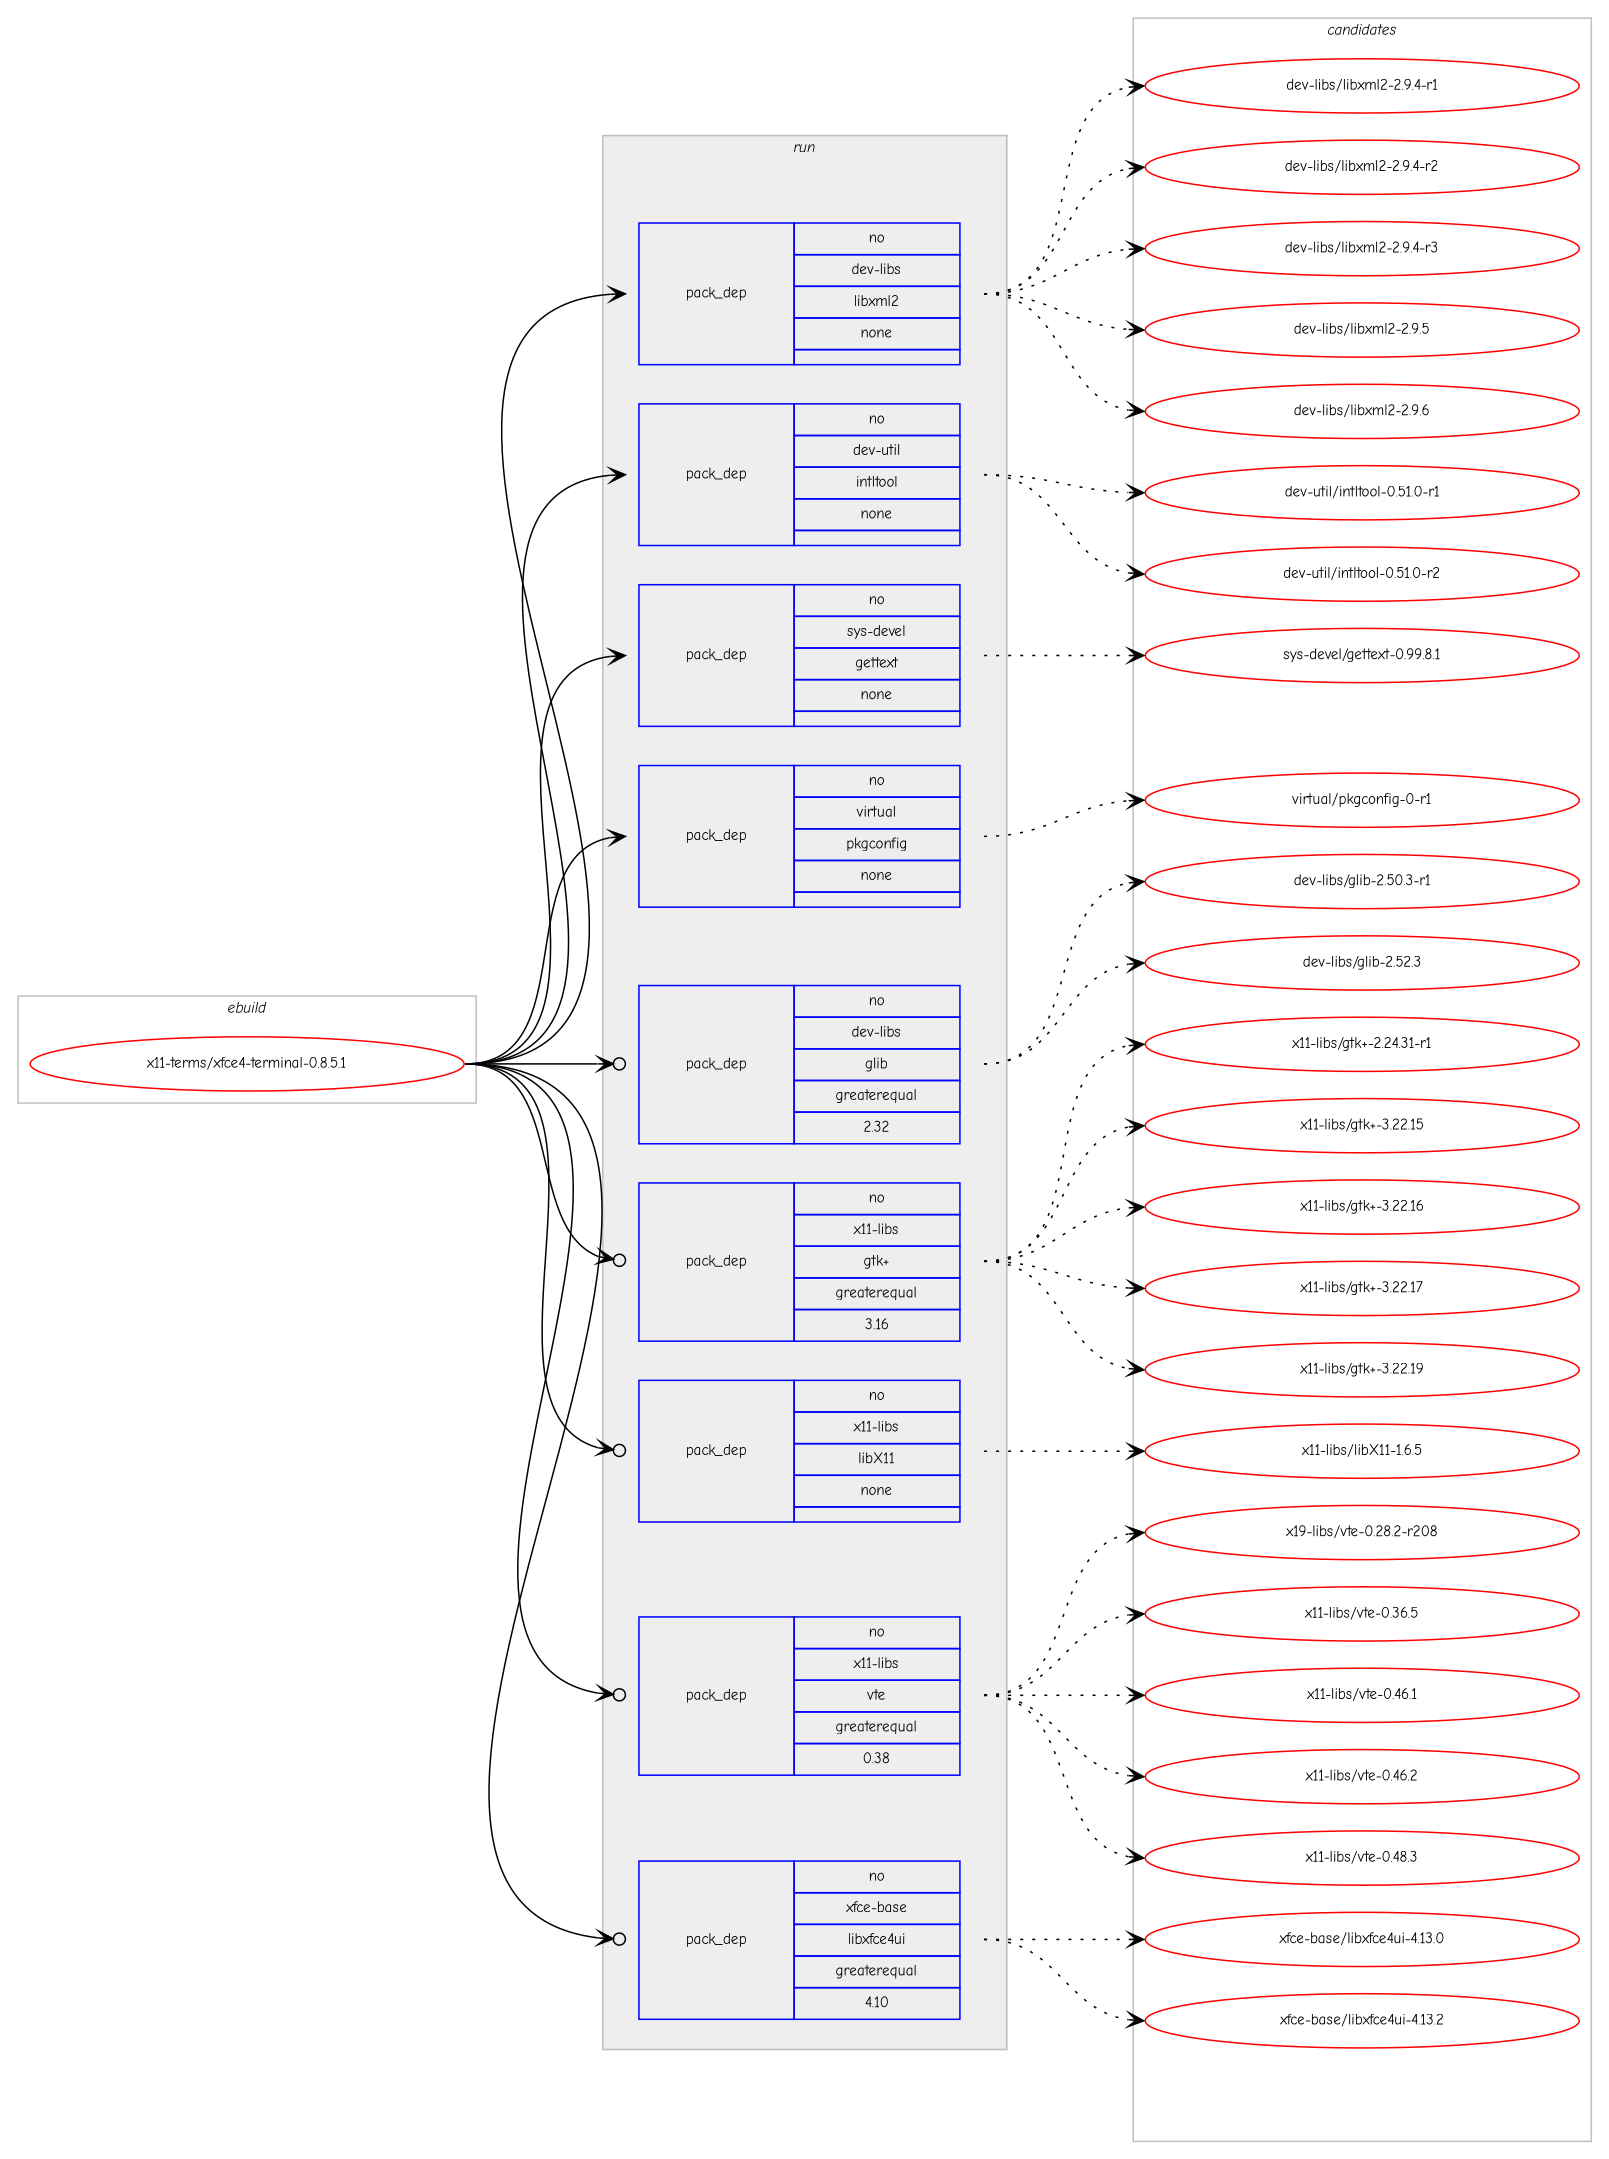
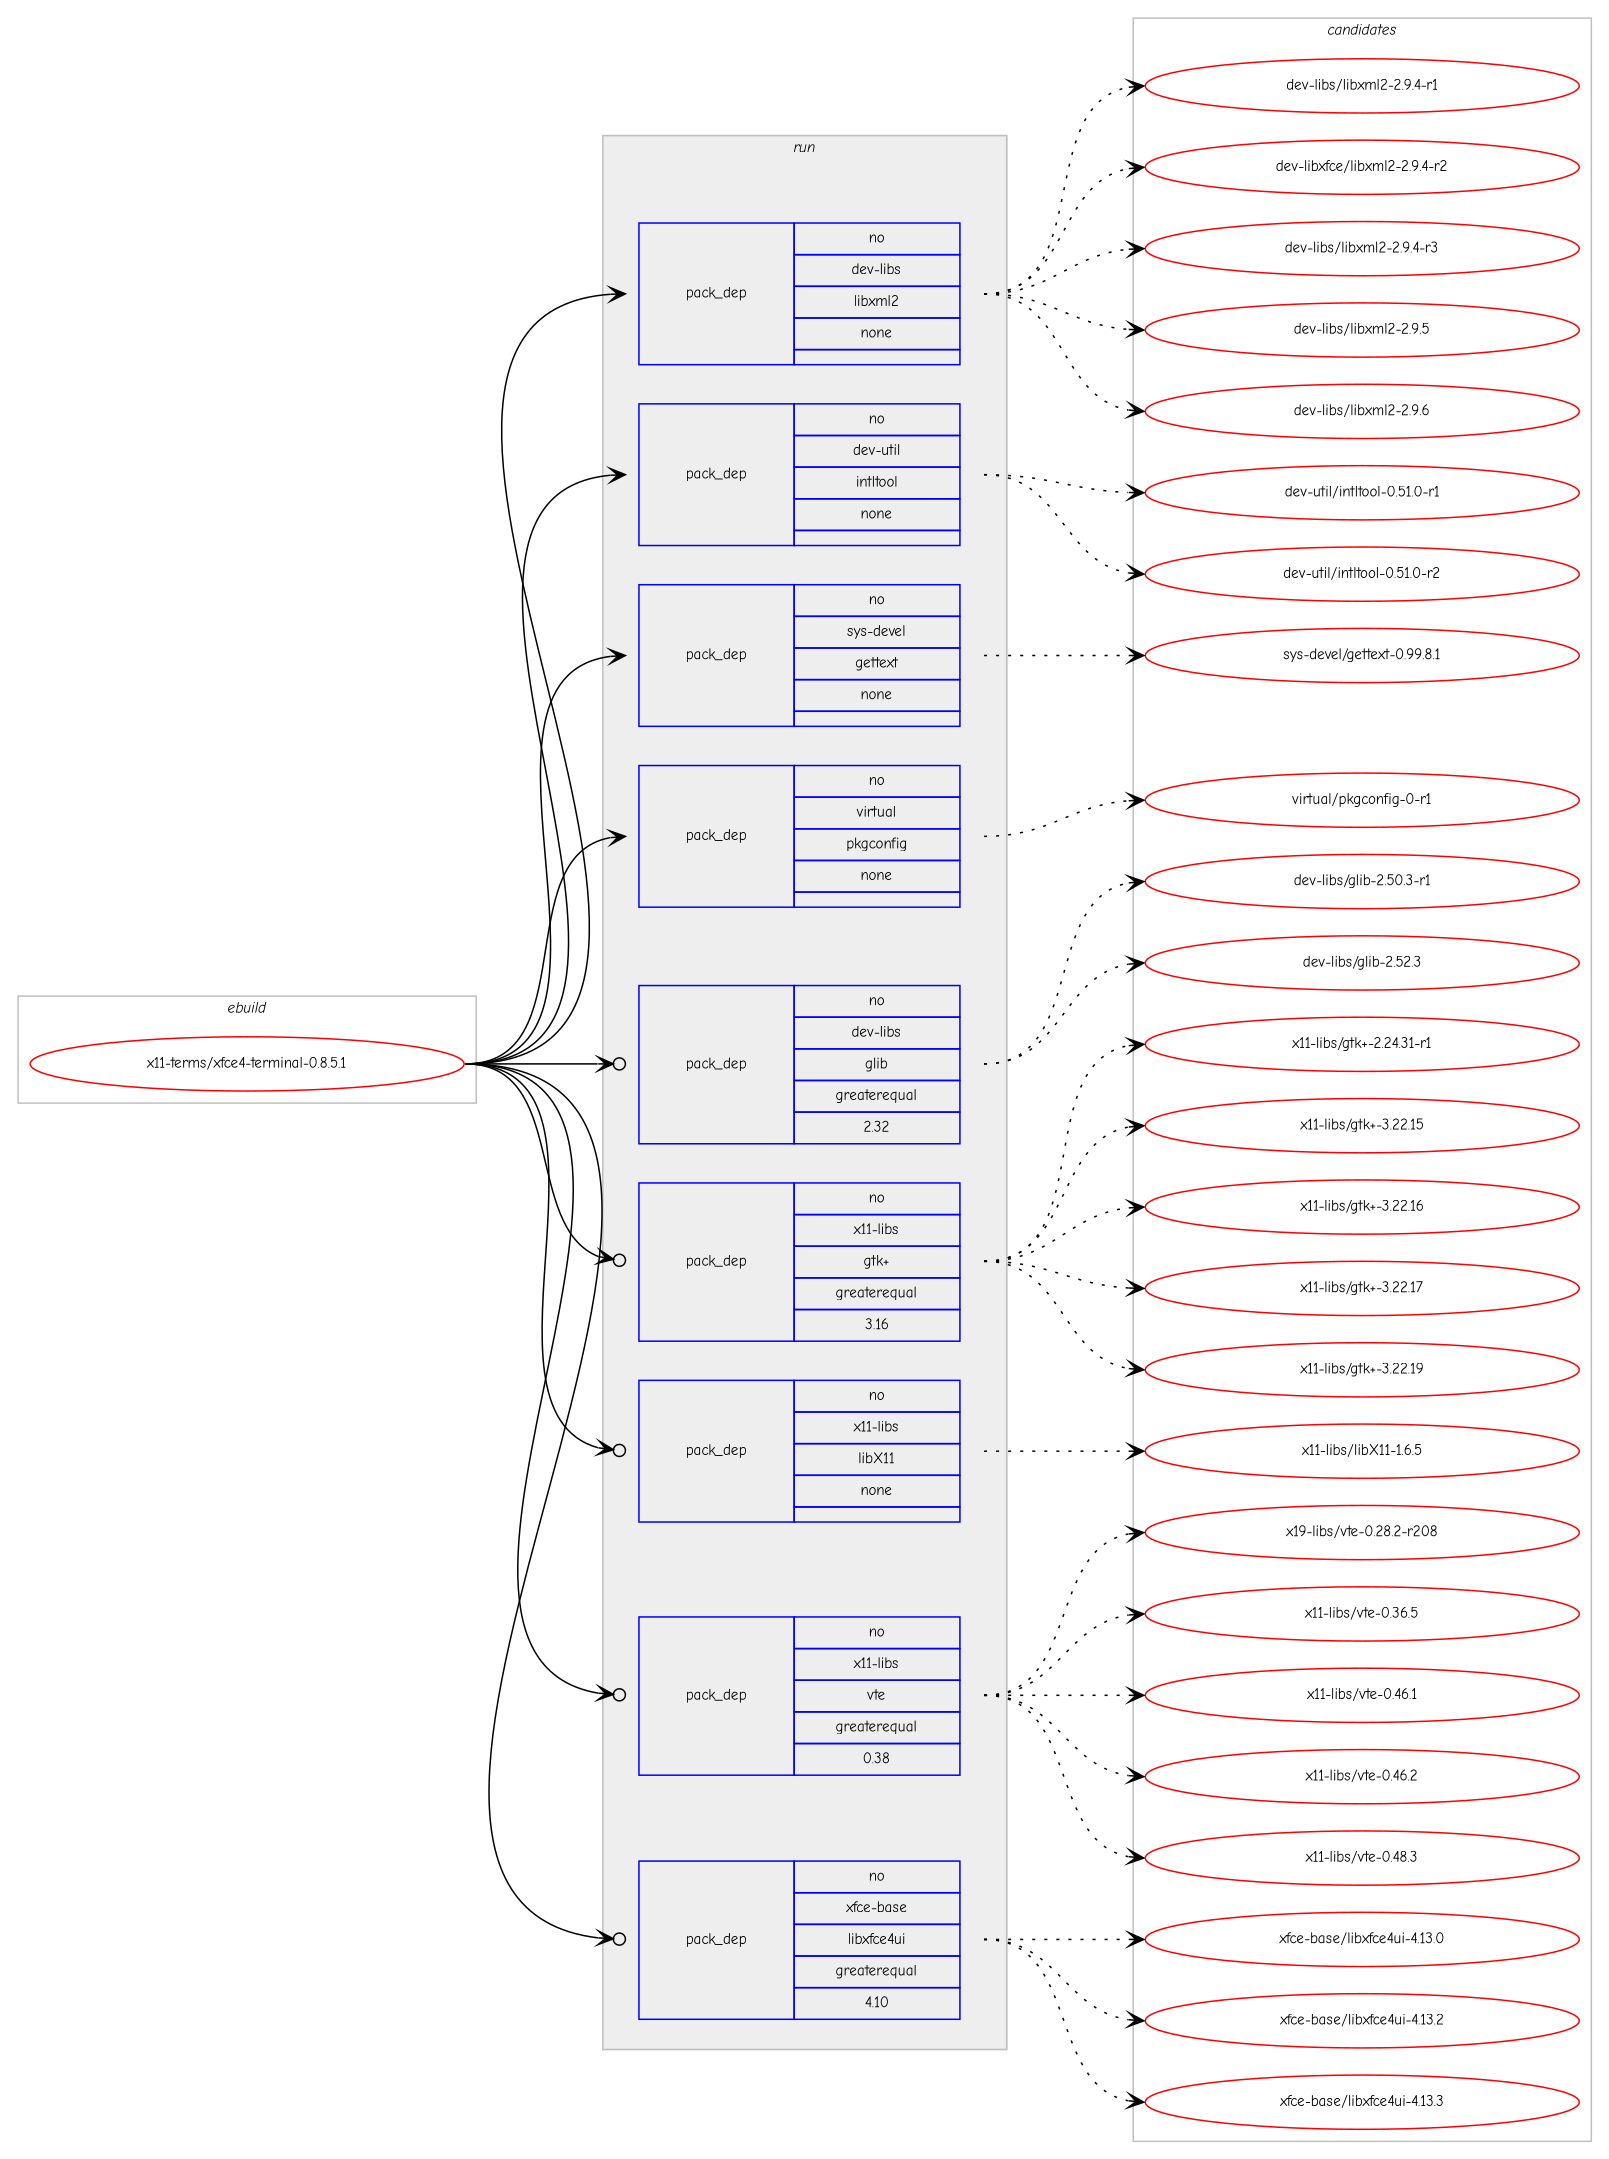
(1362, 167) -> (1362, 167)
none -> (1362, 2102)
